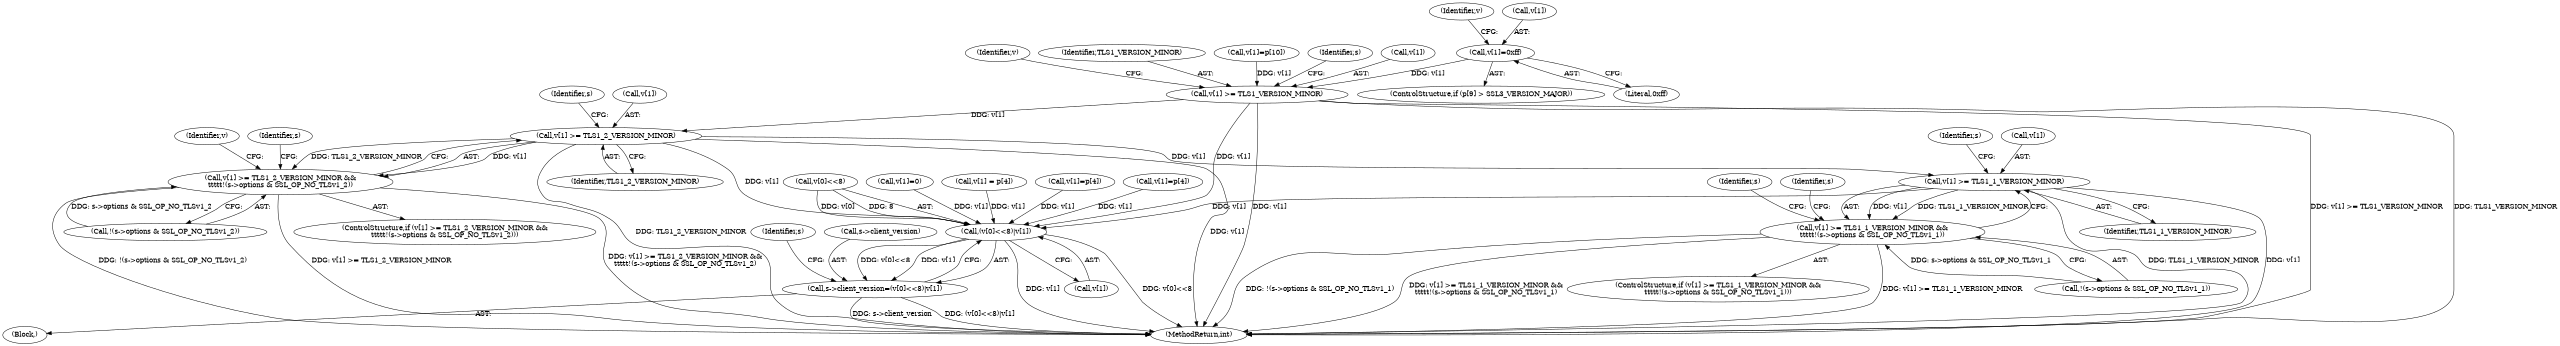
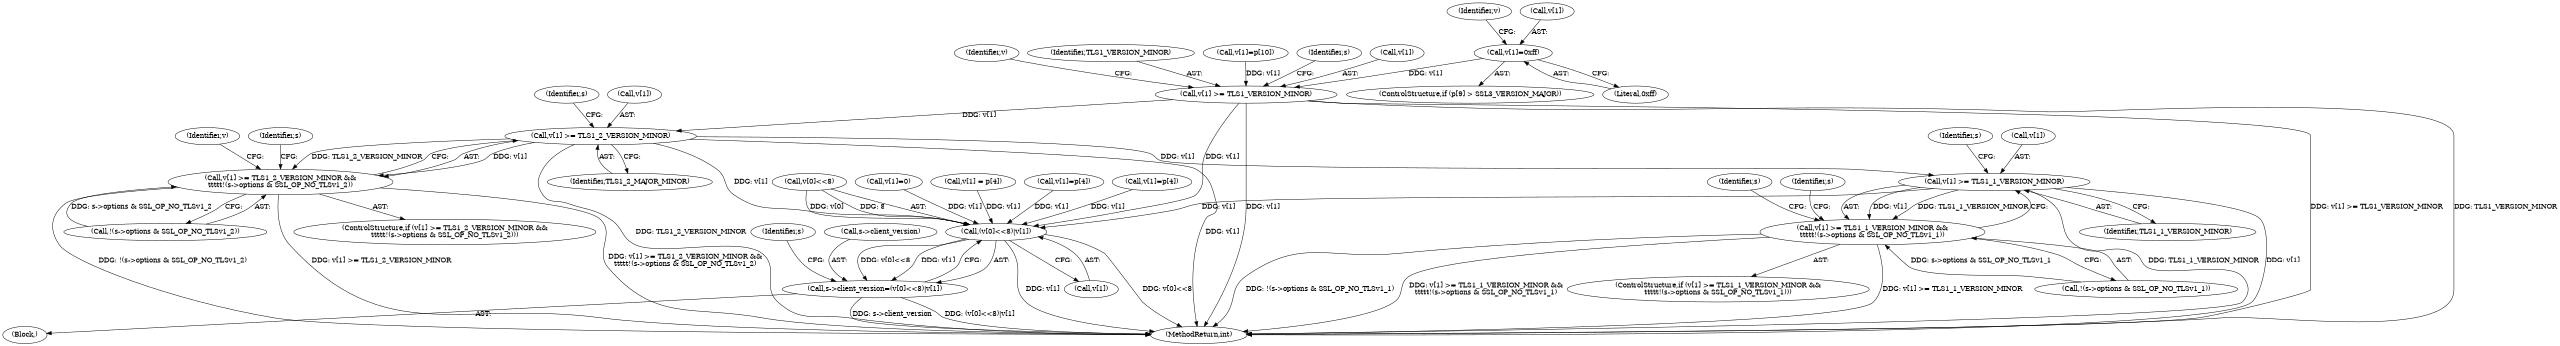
(635, 182) -> (630, 182)
